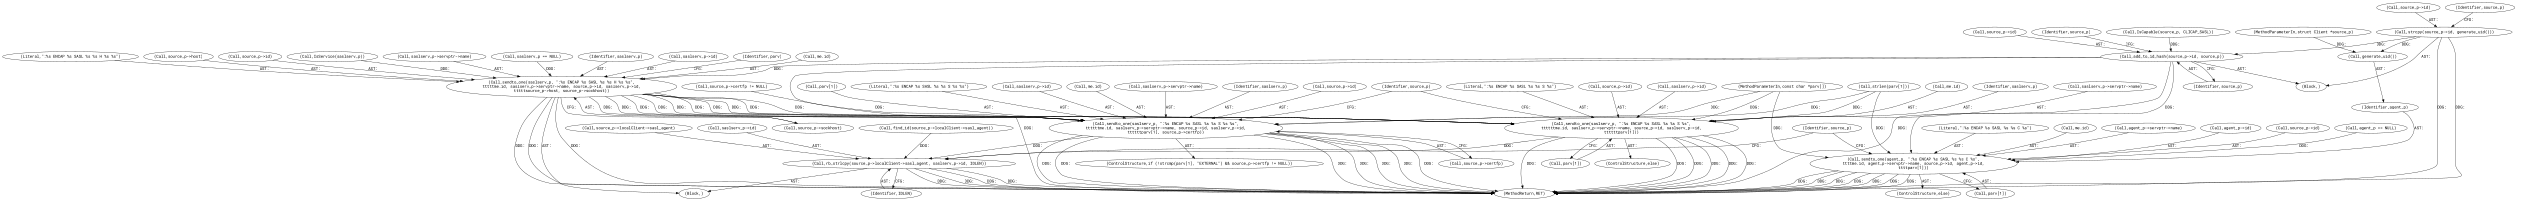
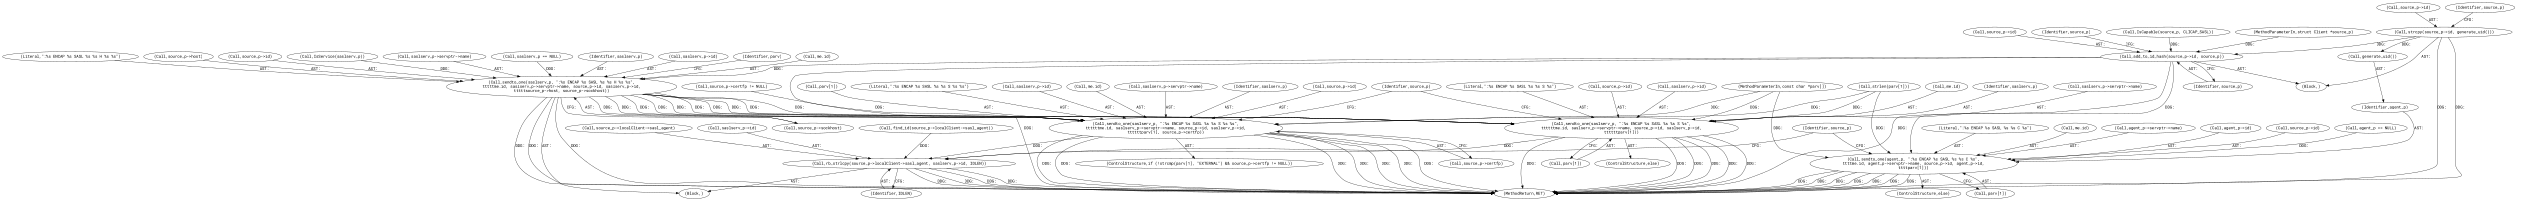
(2333, 45) -> (2239, 44)
